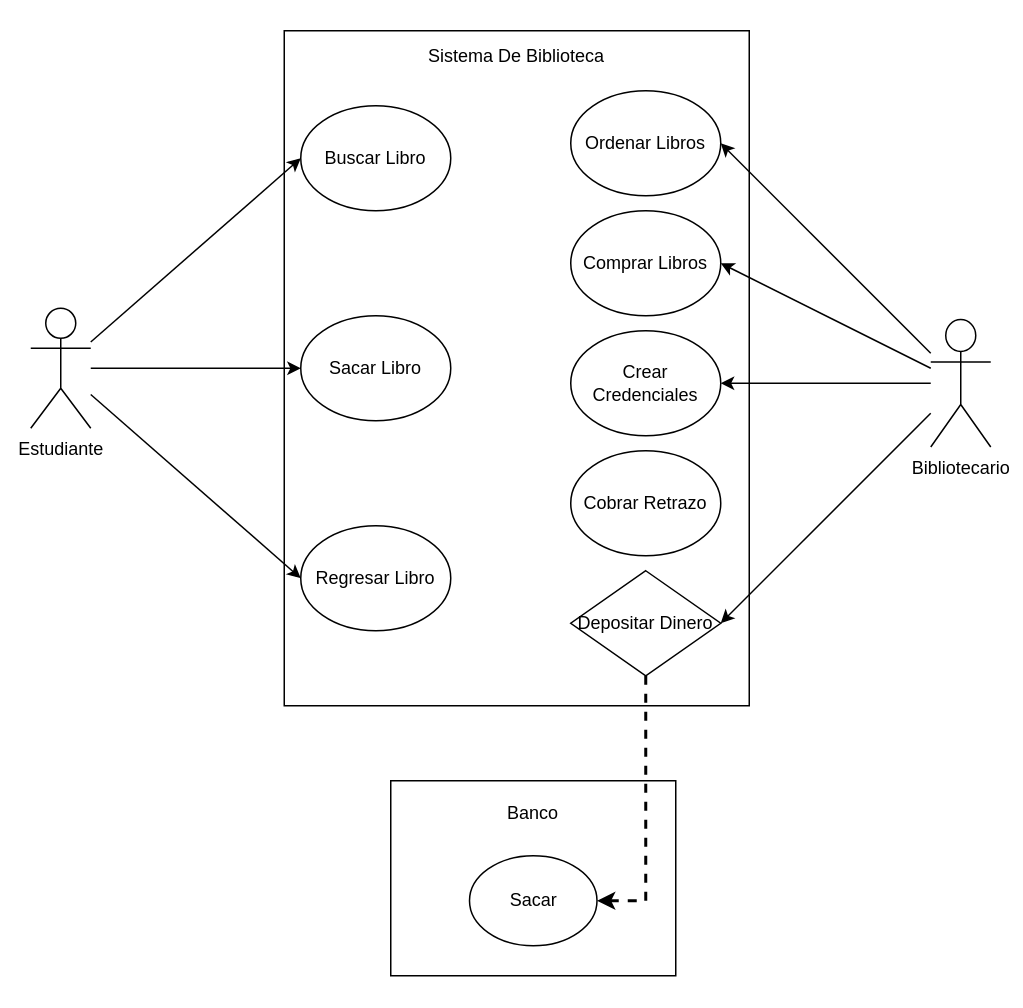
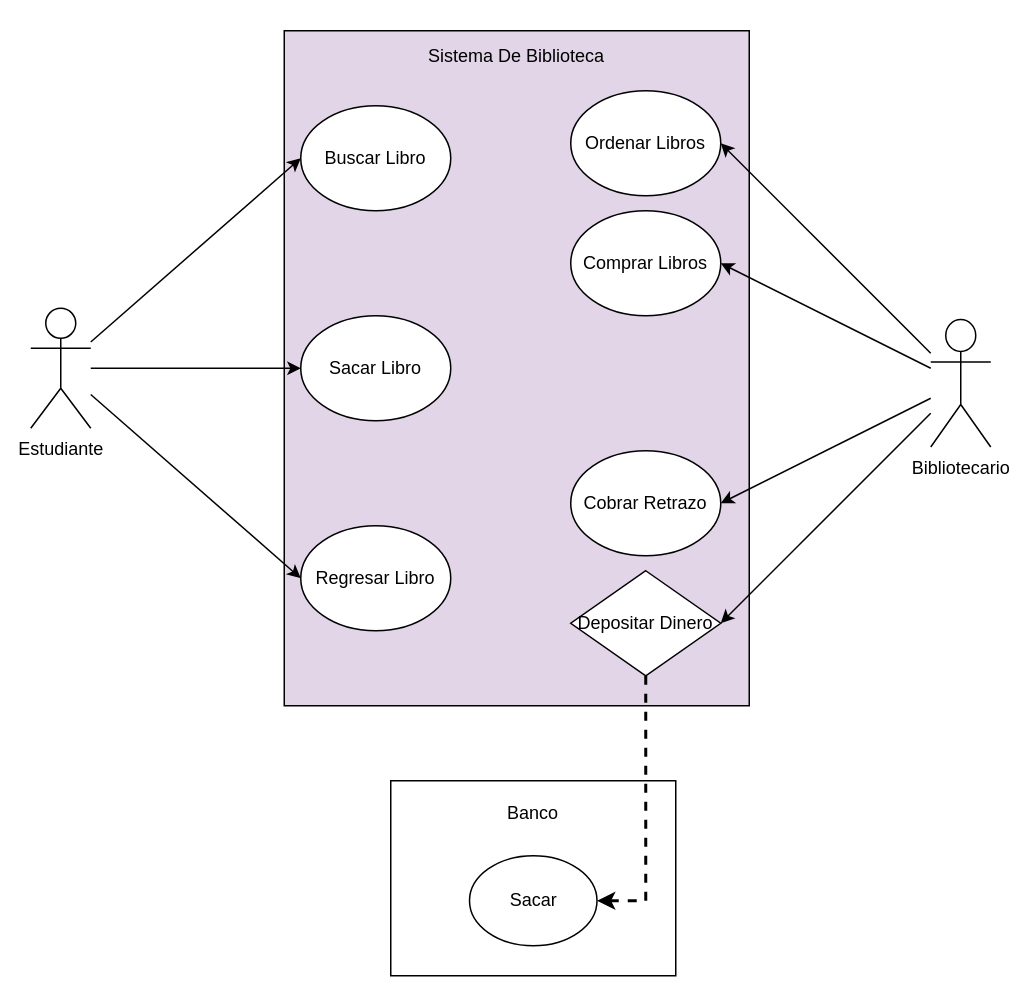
(517, 368) -> (517, 368)
(646, 383) -> none
(831, 383) -> none
none -> (830, 448)
